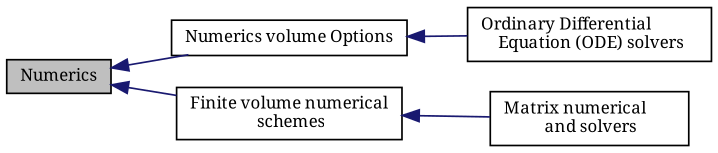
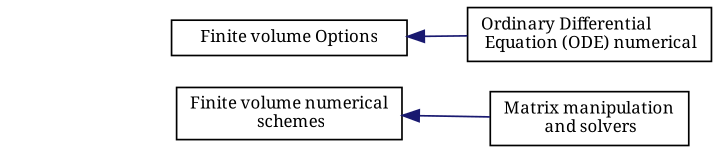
(590, 34) -> (590, 34)
(289, 38) -> (289, 38)
(59, 77) -> none
(590, 119) -> (590, 119)
